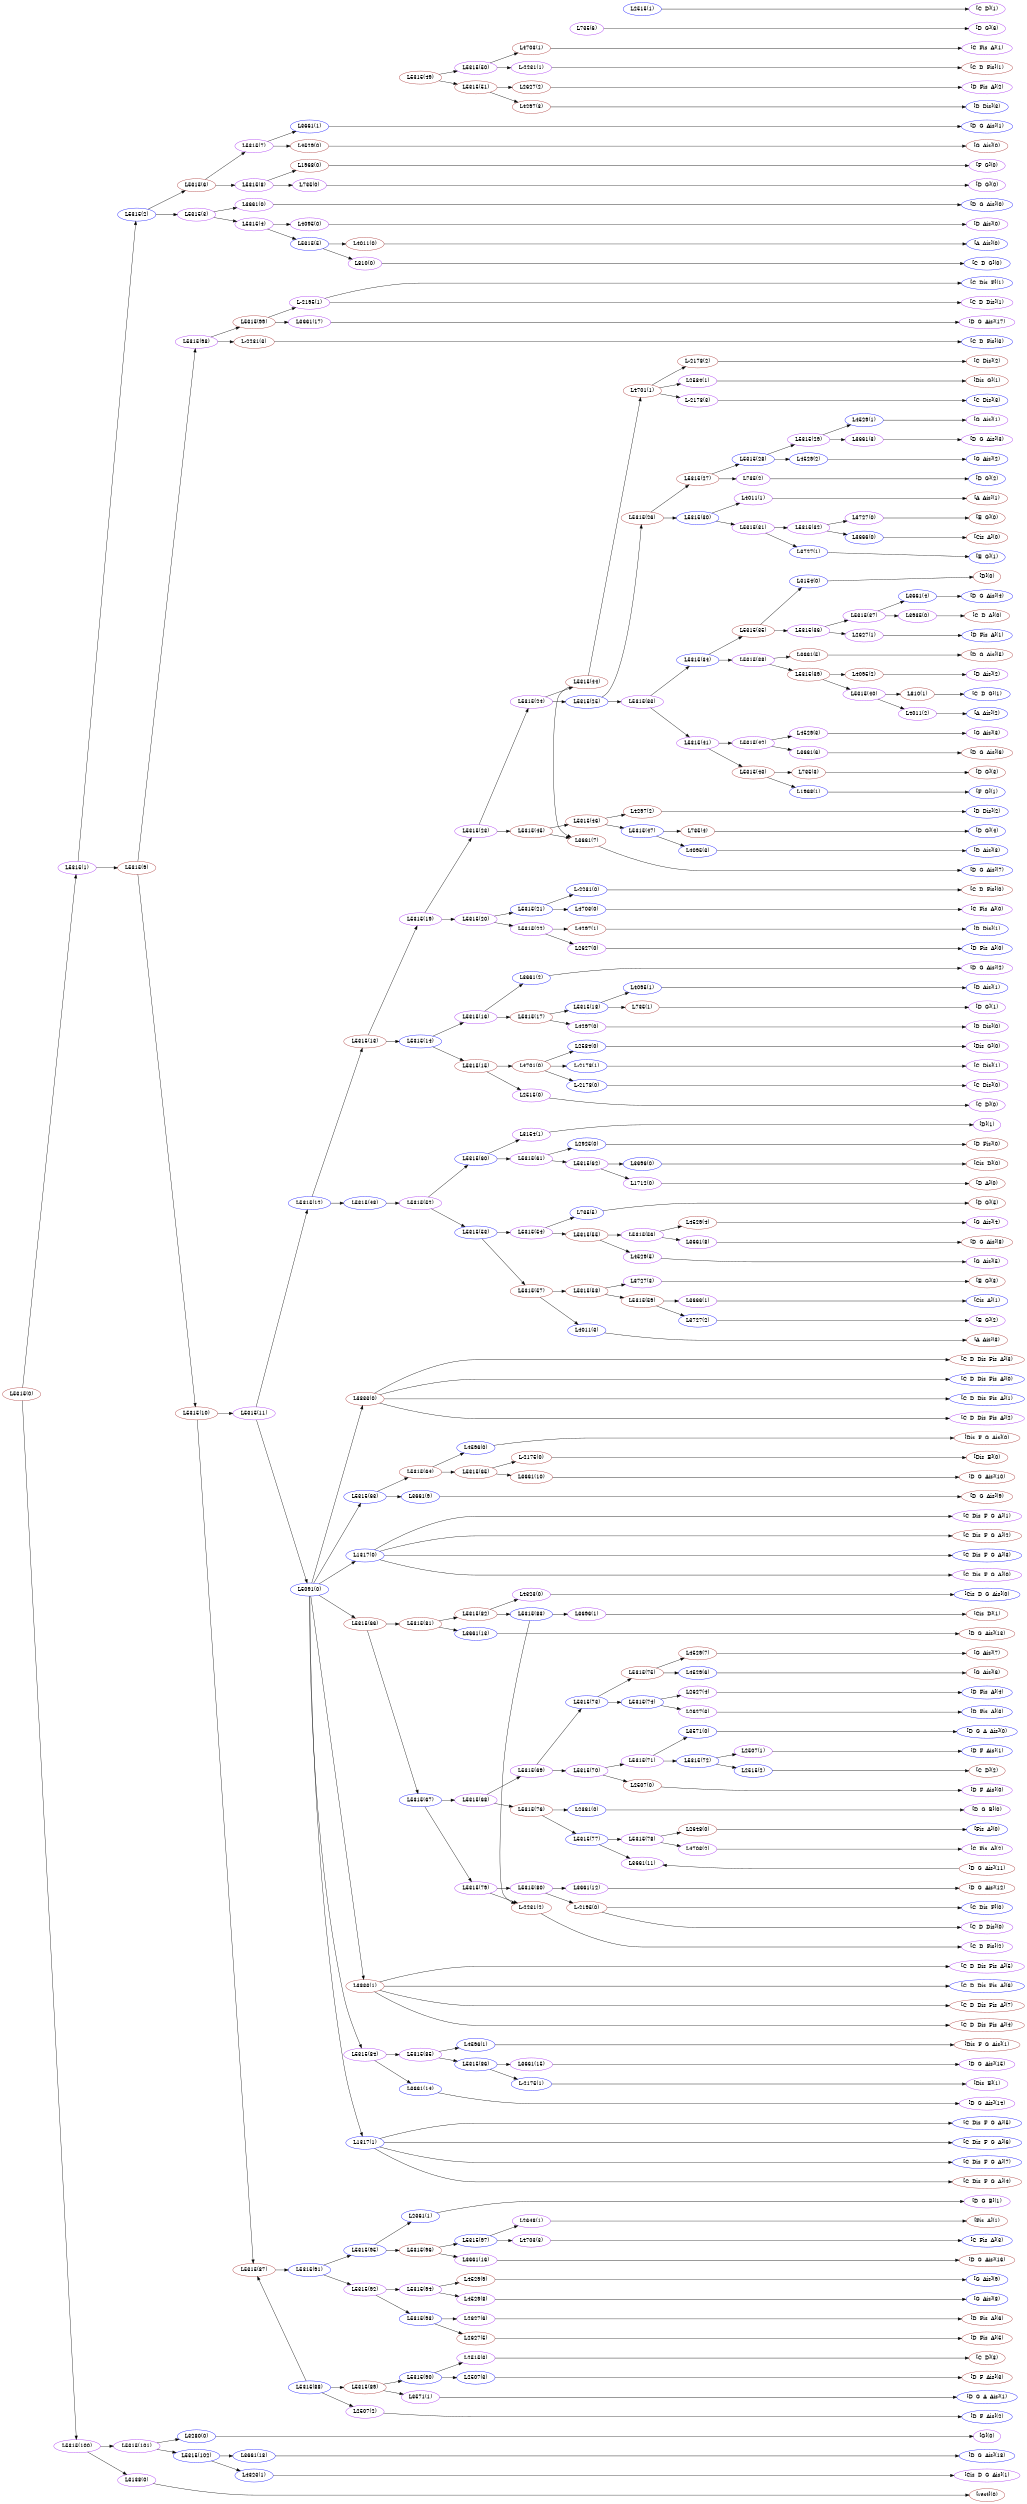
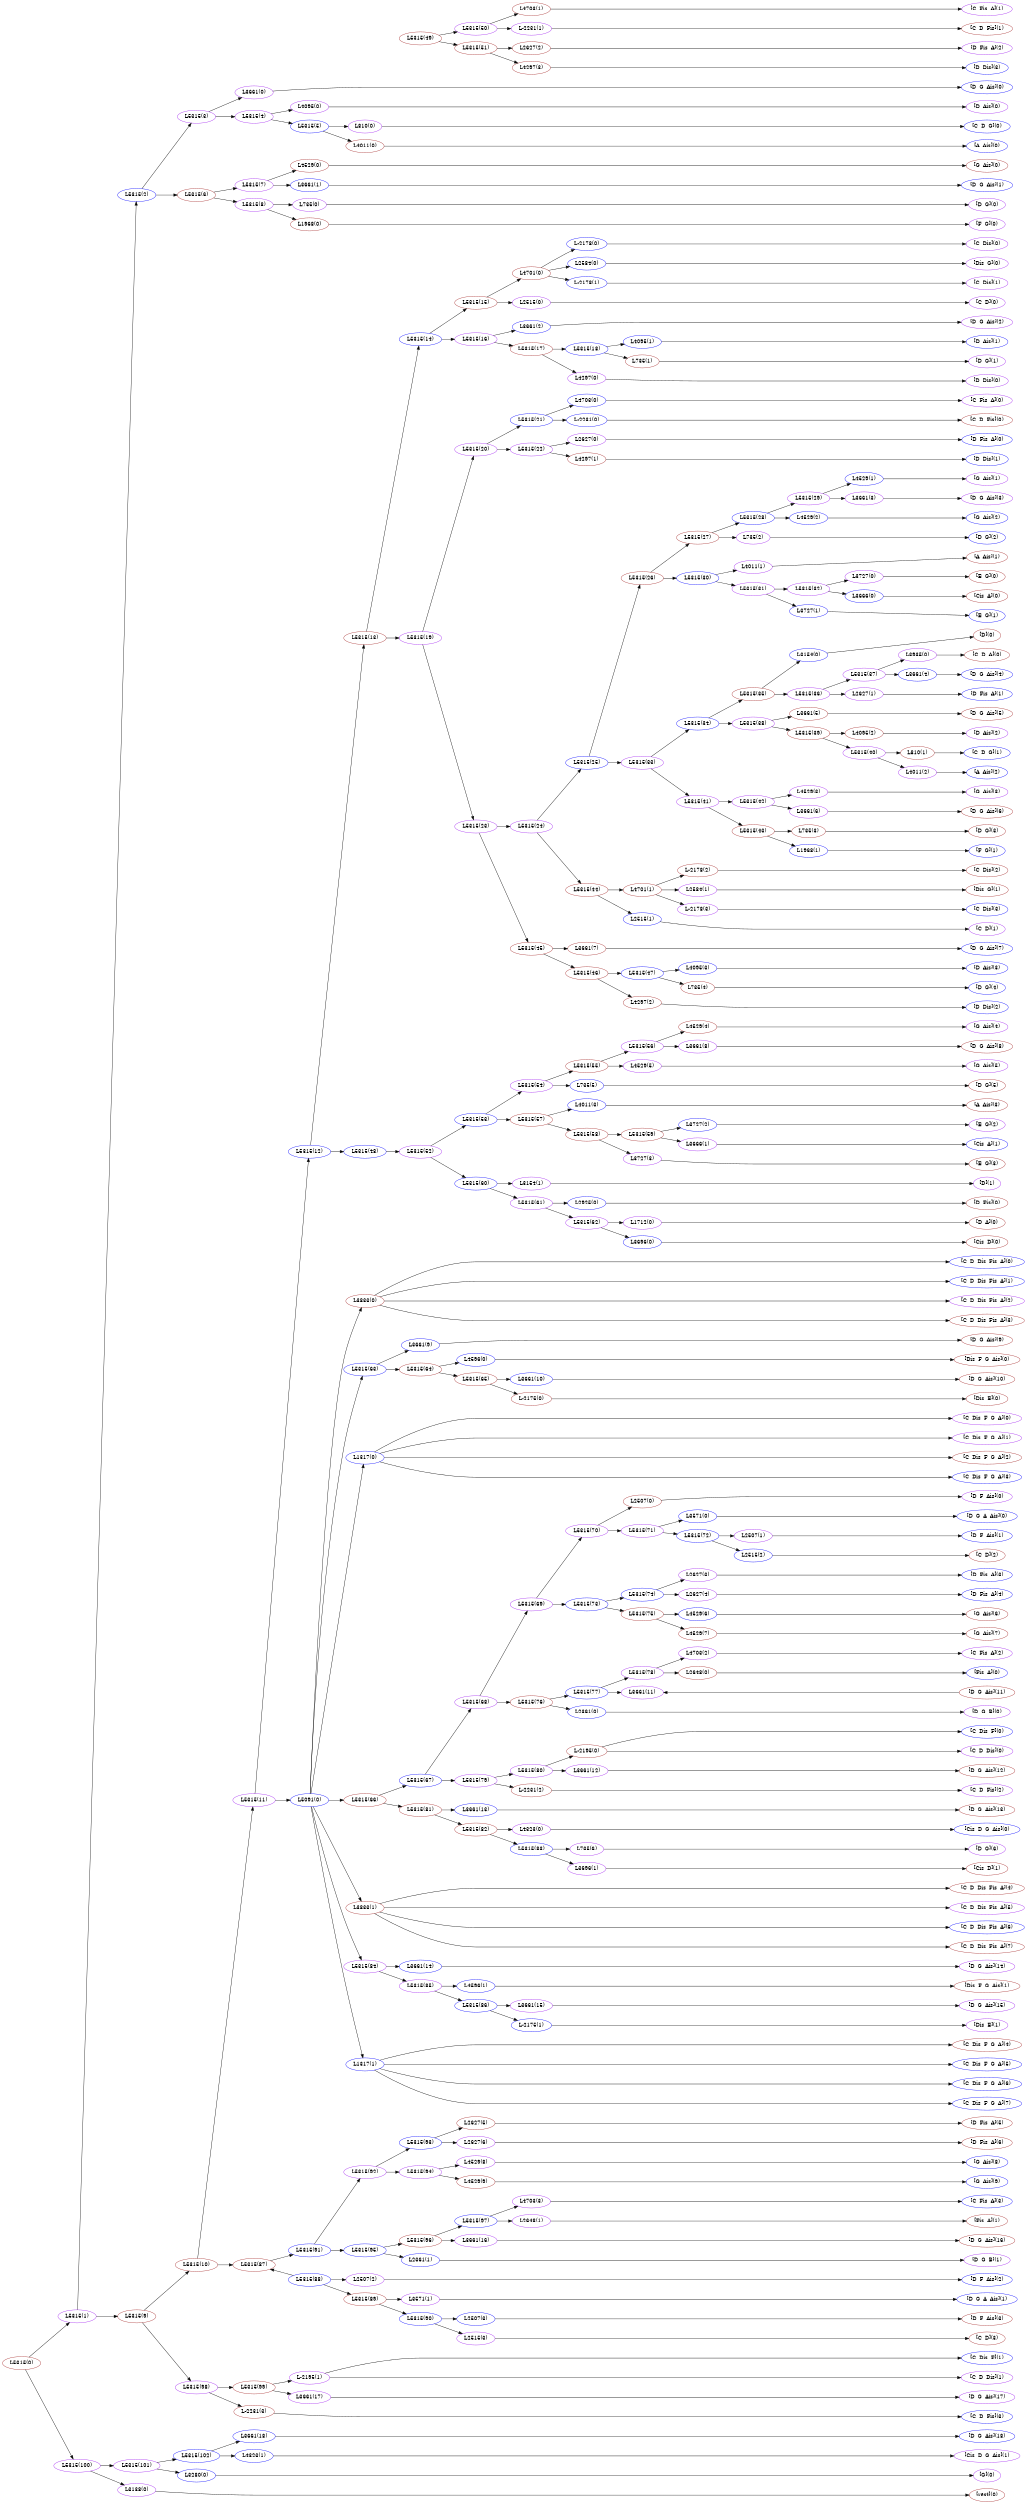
(553, 760) -> (613, 904)
(531, 1477) -> (531, 1379)
(504, 1762) -> (559, 1849)
